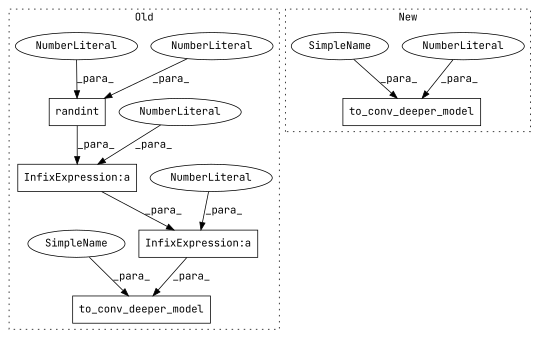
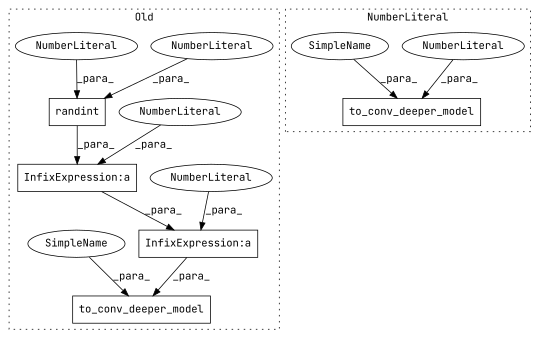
(408, 18) -> (408, 18)
